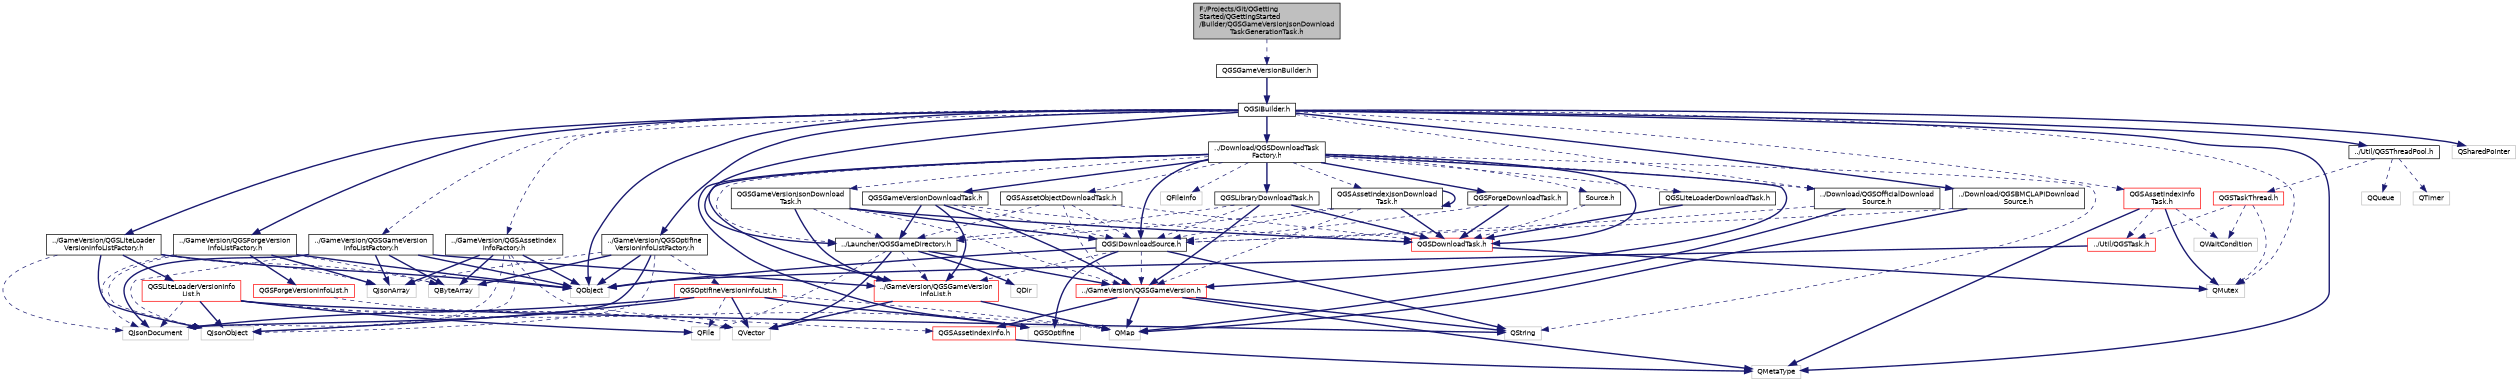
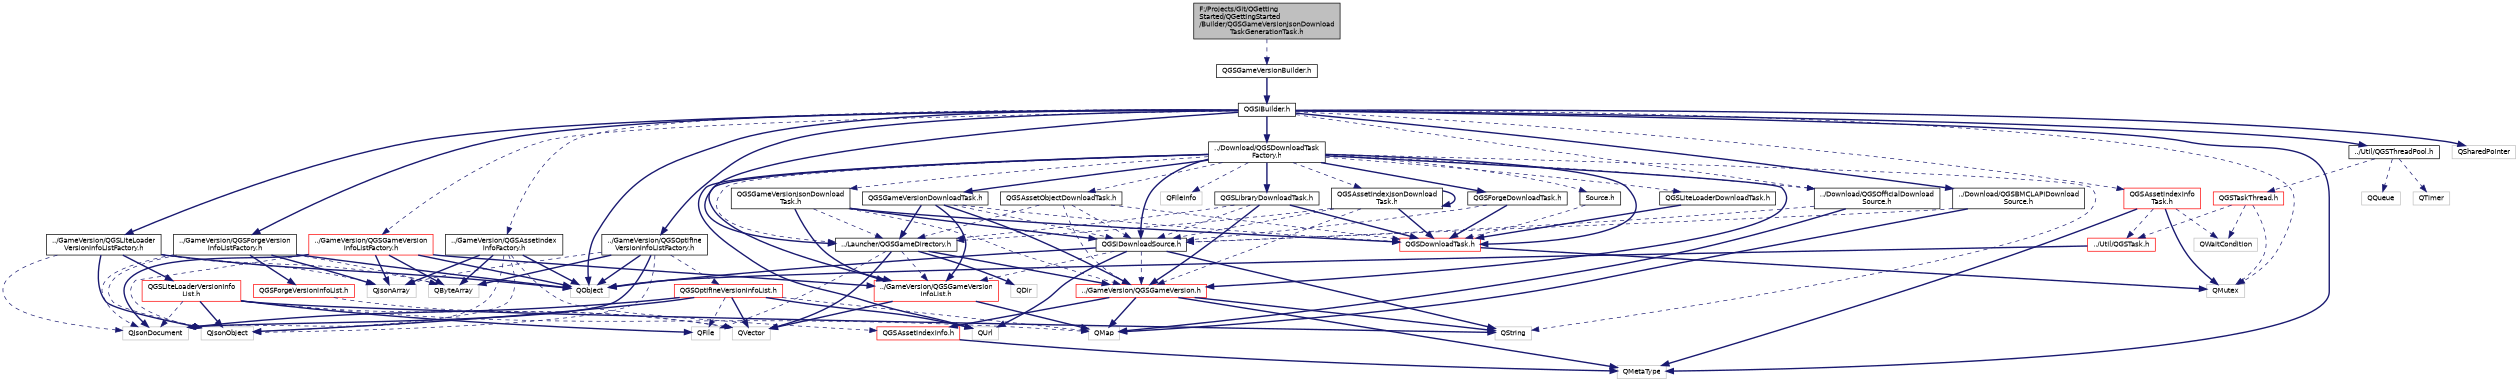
(371, 245) -> (371, 245)
(1054, 333) -> (985, 333)
